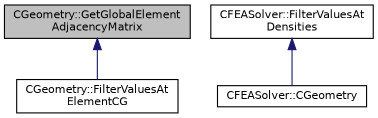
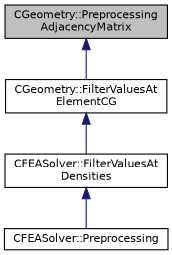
(97, 22) -> (86, 22)
(292, 96) -> (86, 239)
none -> (86, 139)
